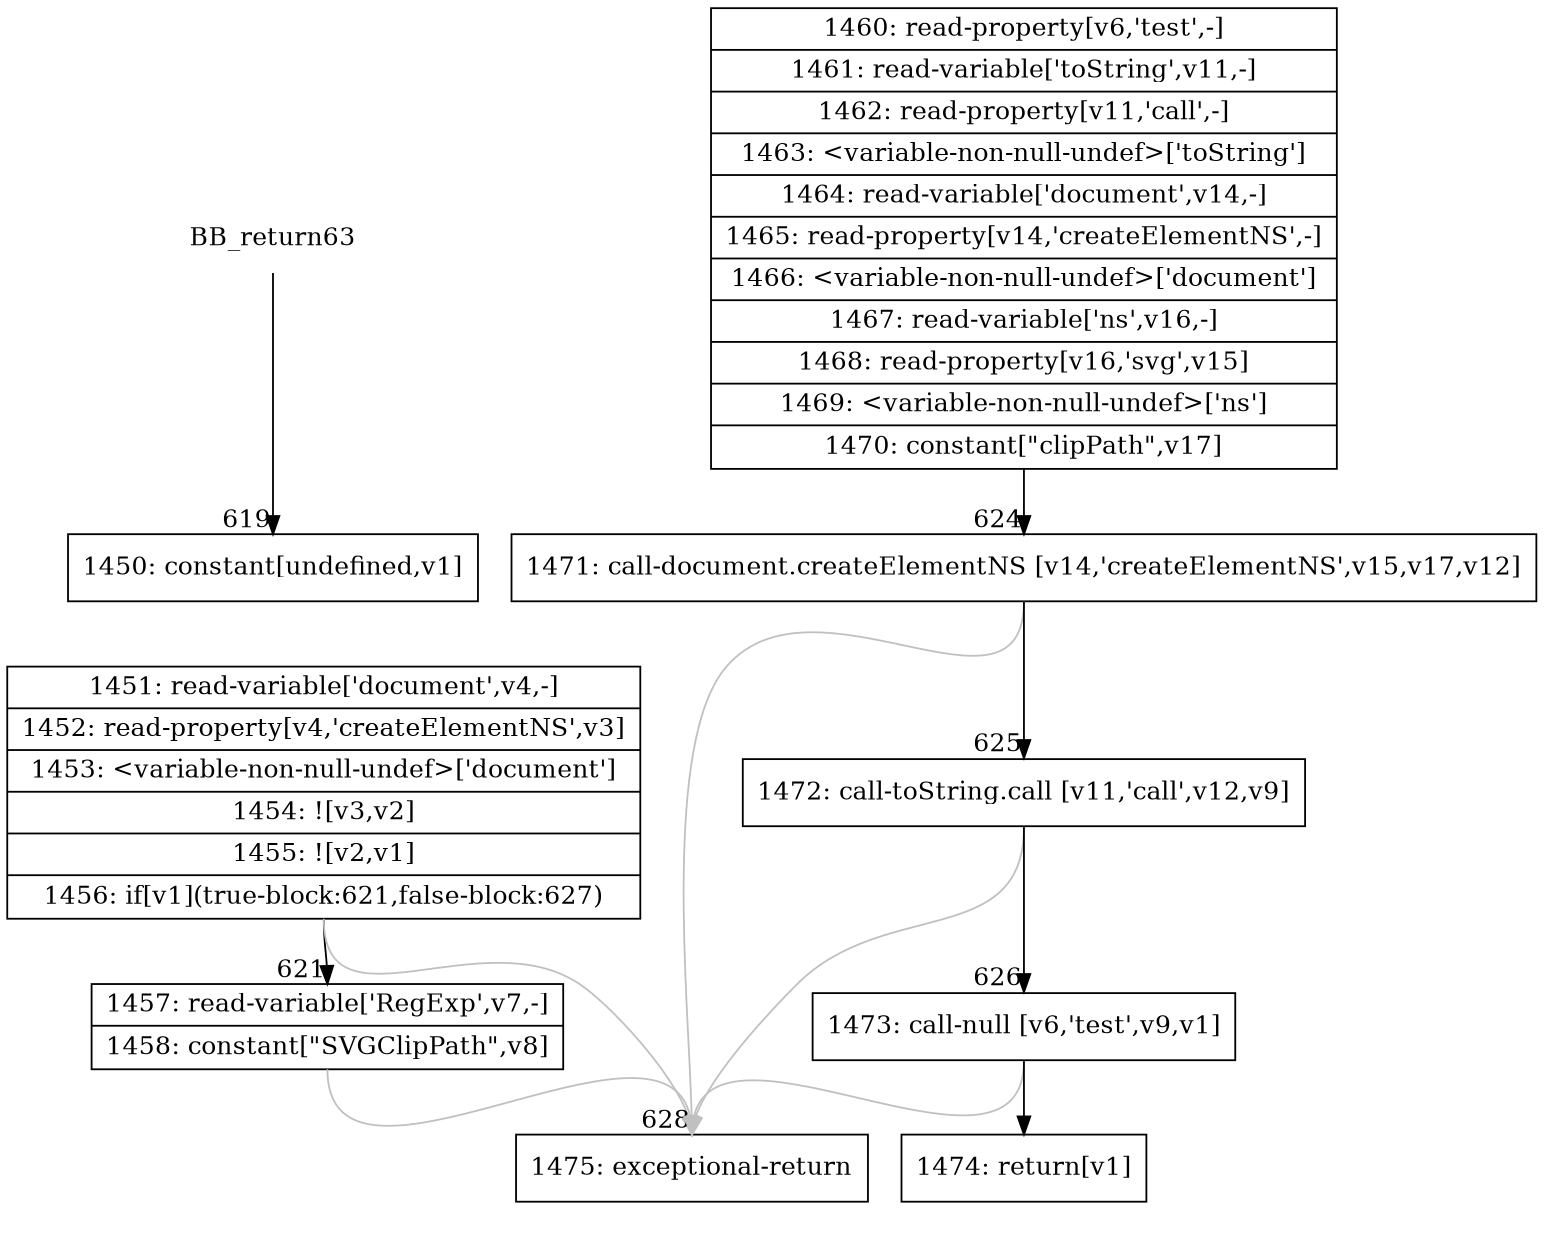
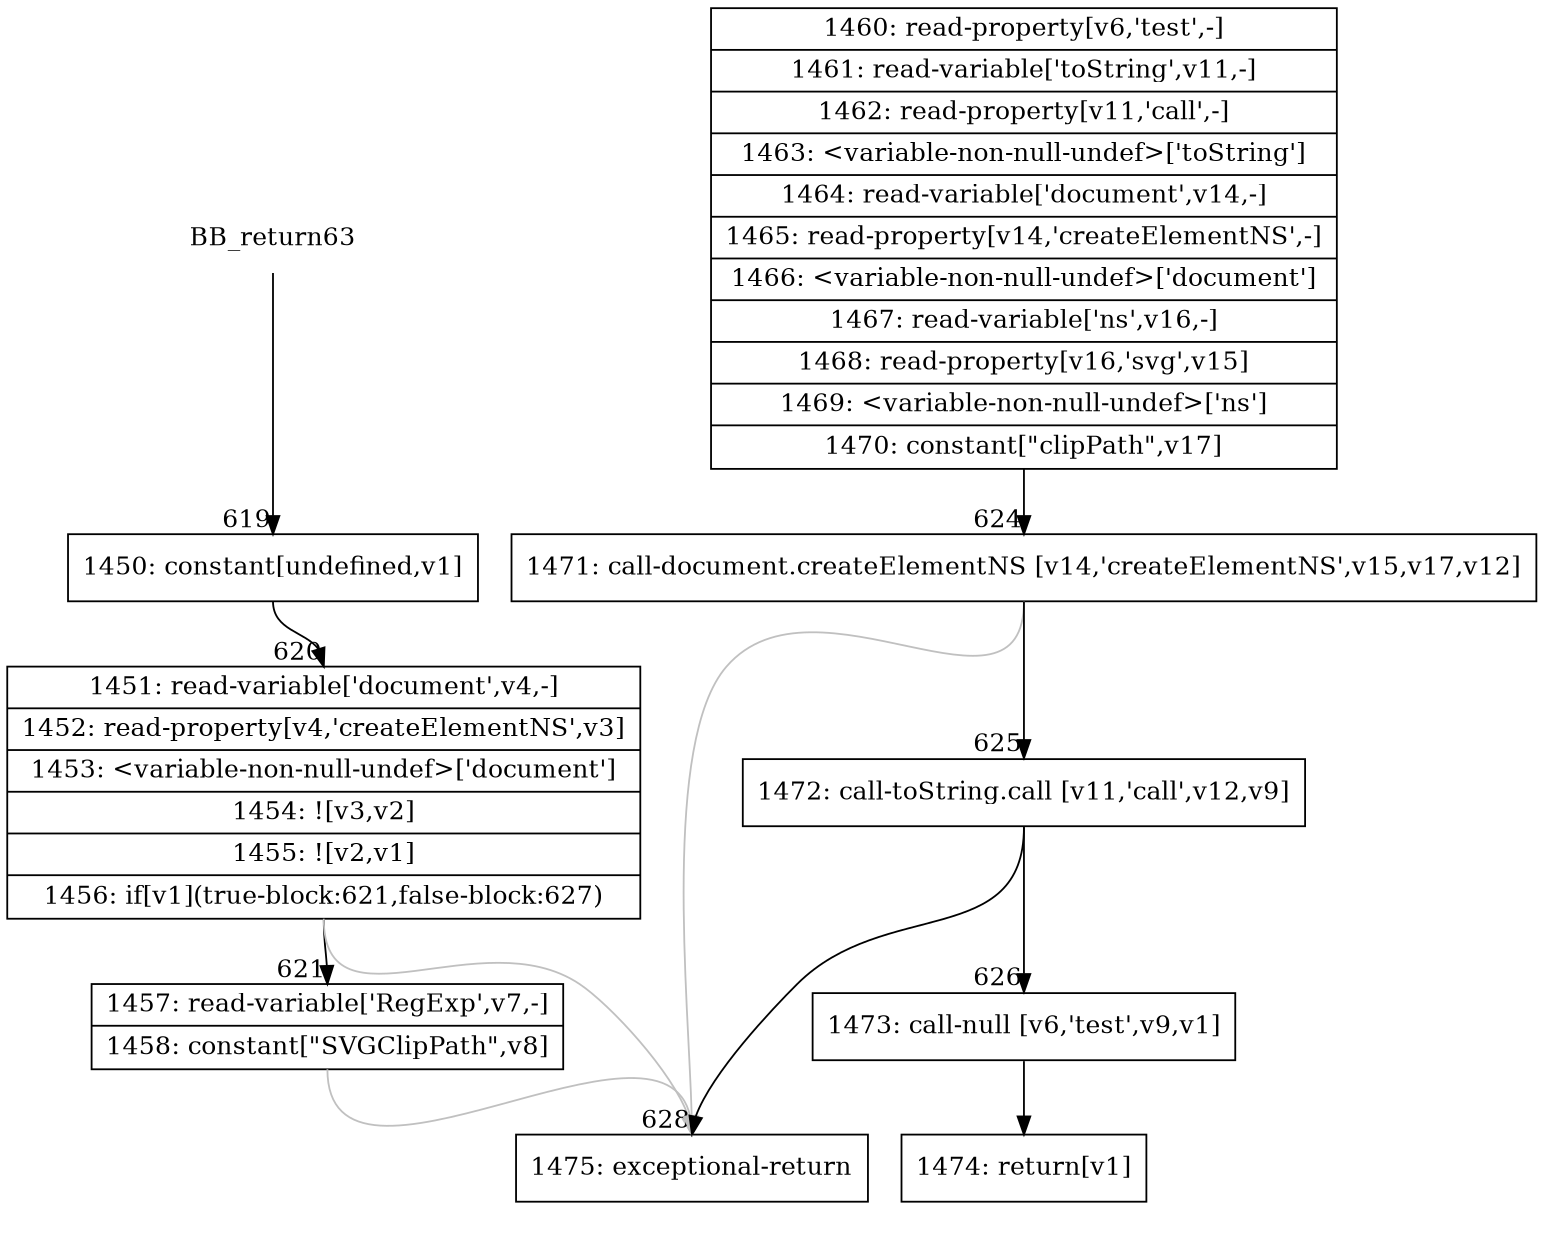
none -> (290, 629)
(850, 949) -> (850, 949)
(867, 1100) -> none
